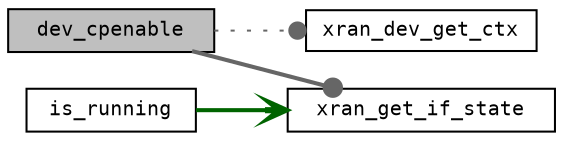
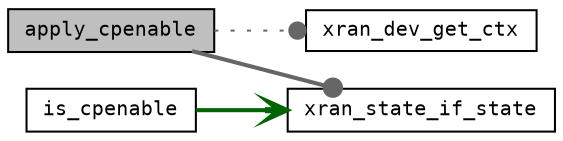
(111, 31) -> (111, 31)
(111, 110) -> (111, 110)
(421, 110) -> (421, 110)
